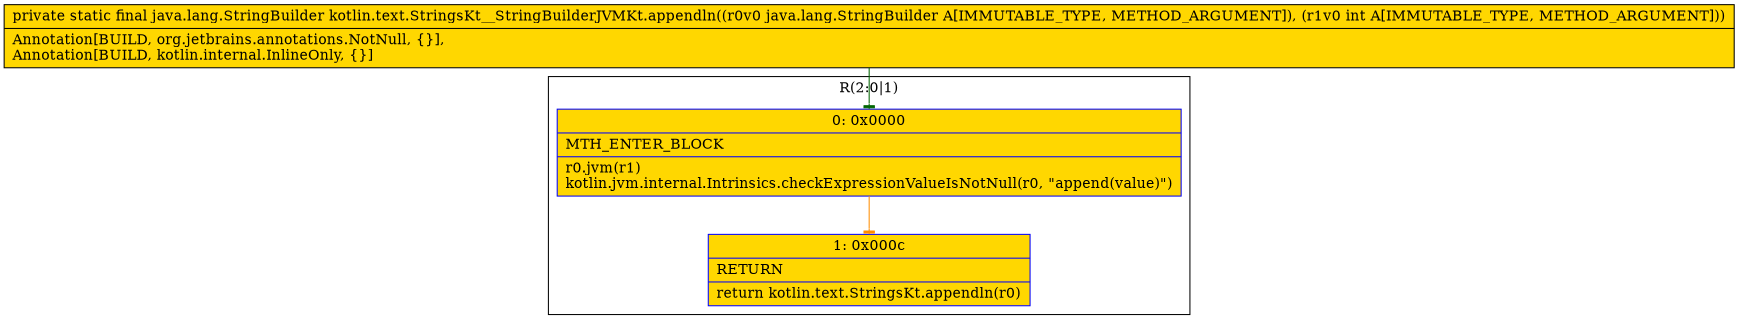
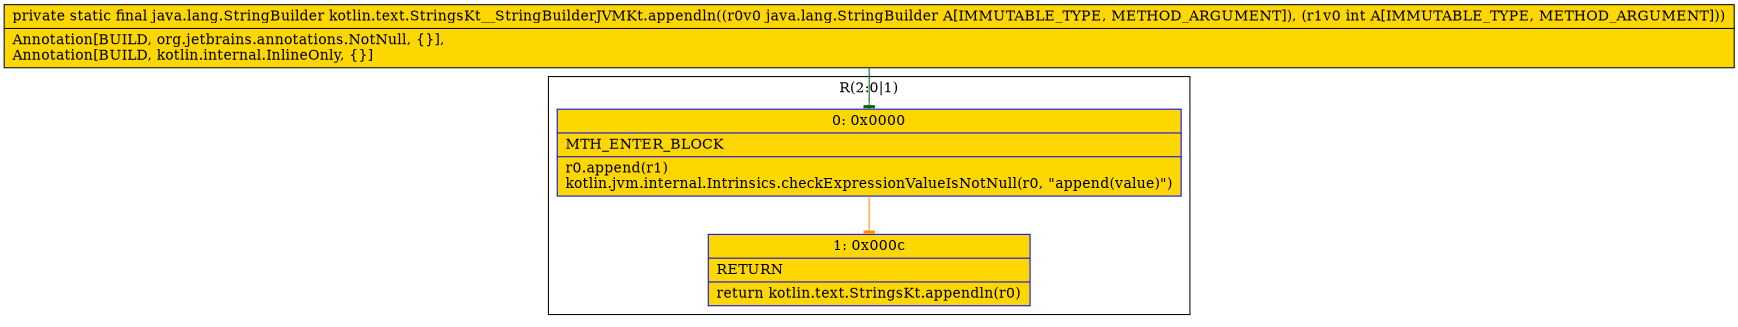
(603, 168) -> (617, 168)
